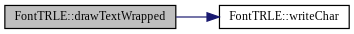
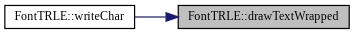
(192, 17) -> (150, 17)
